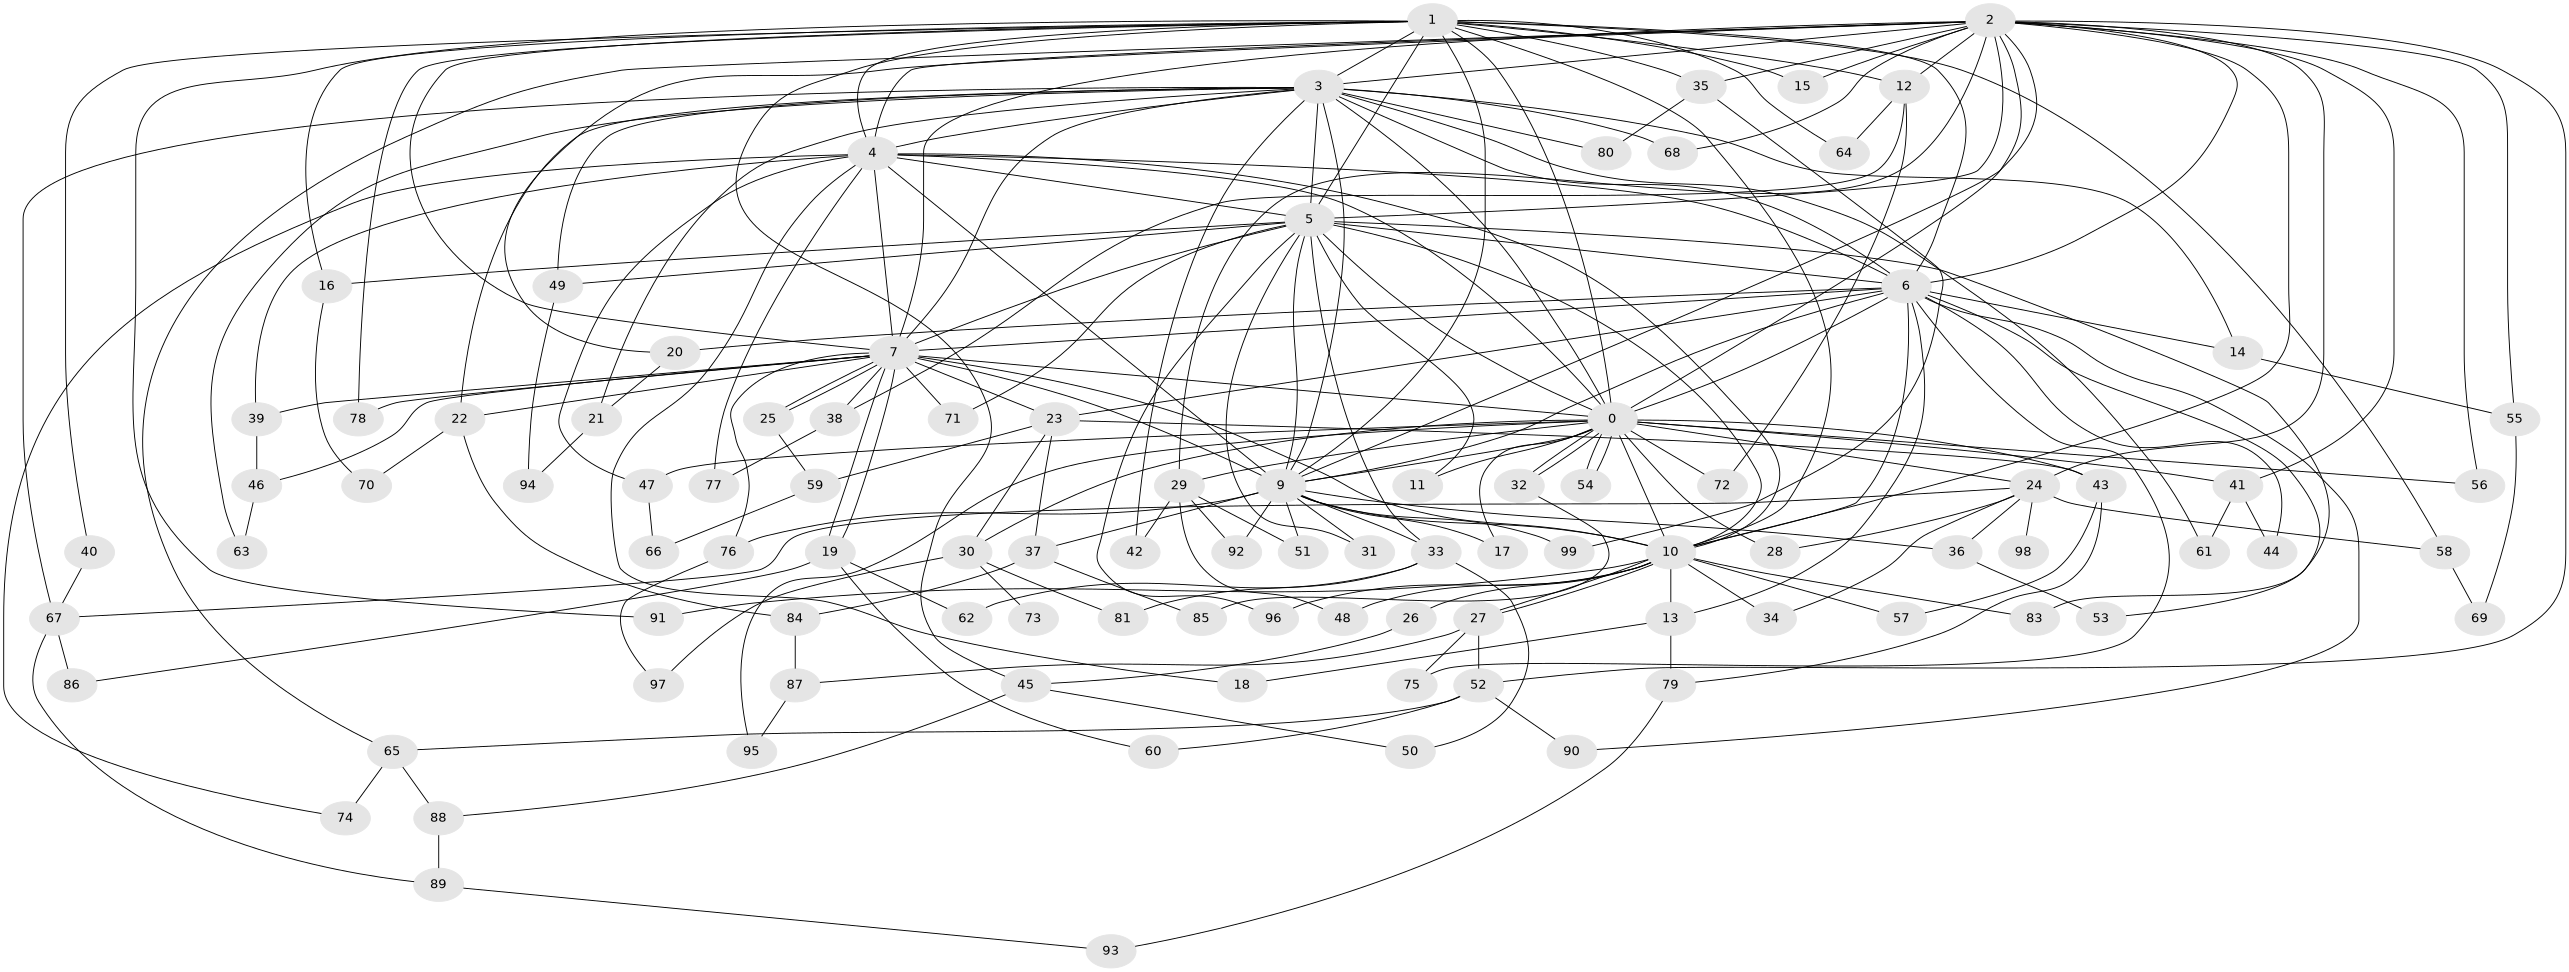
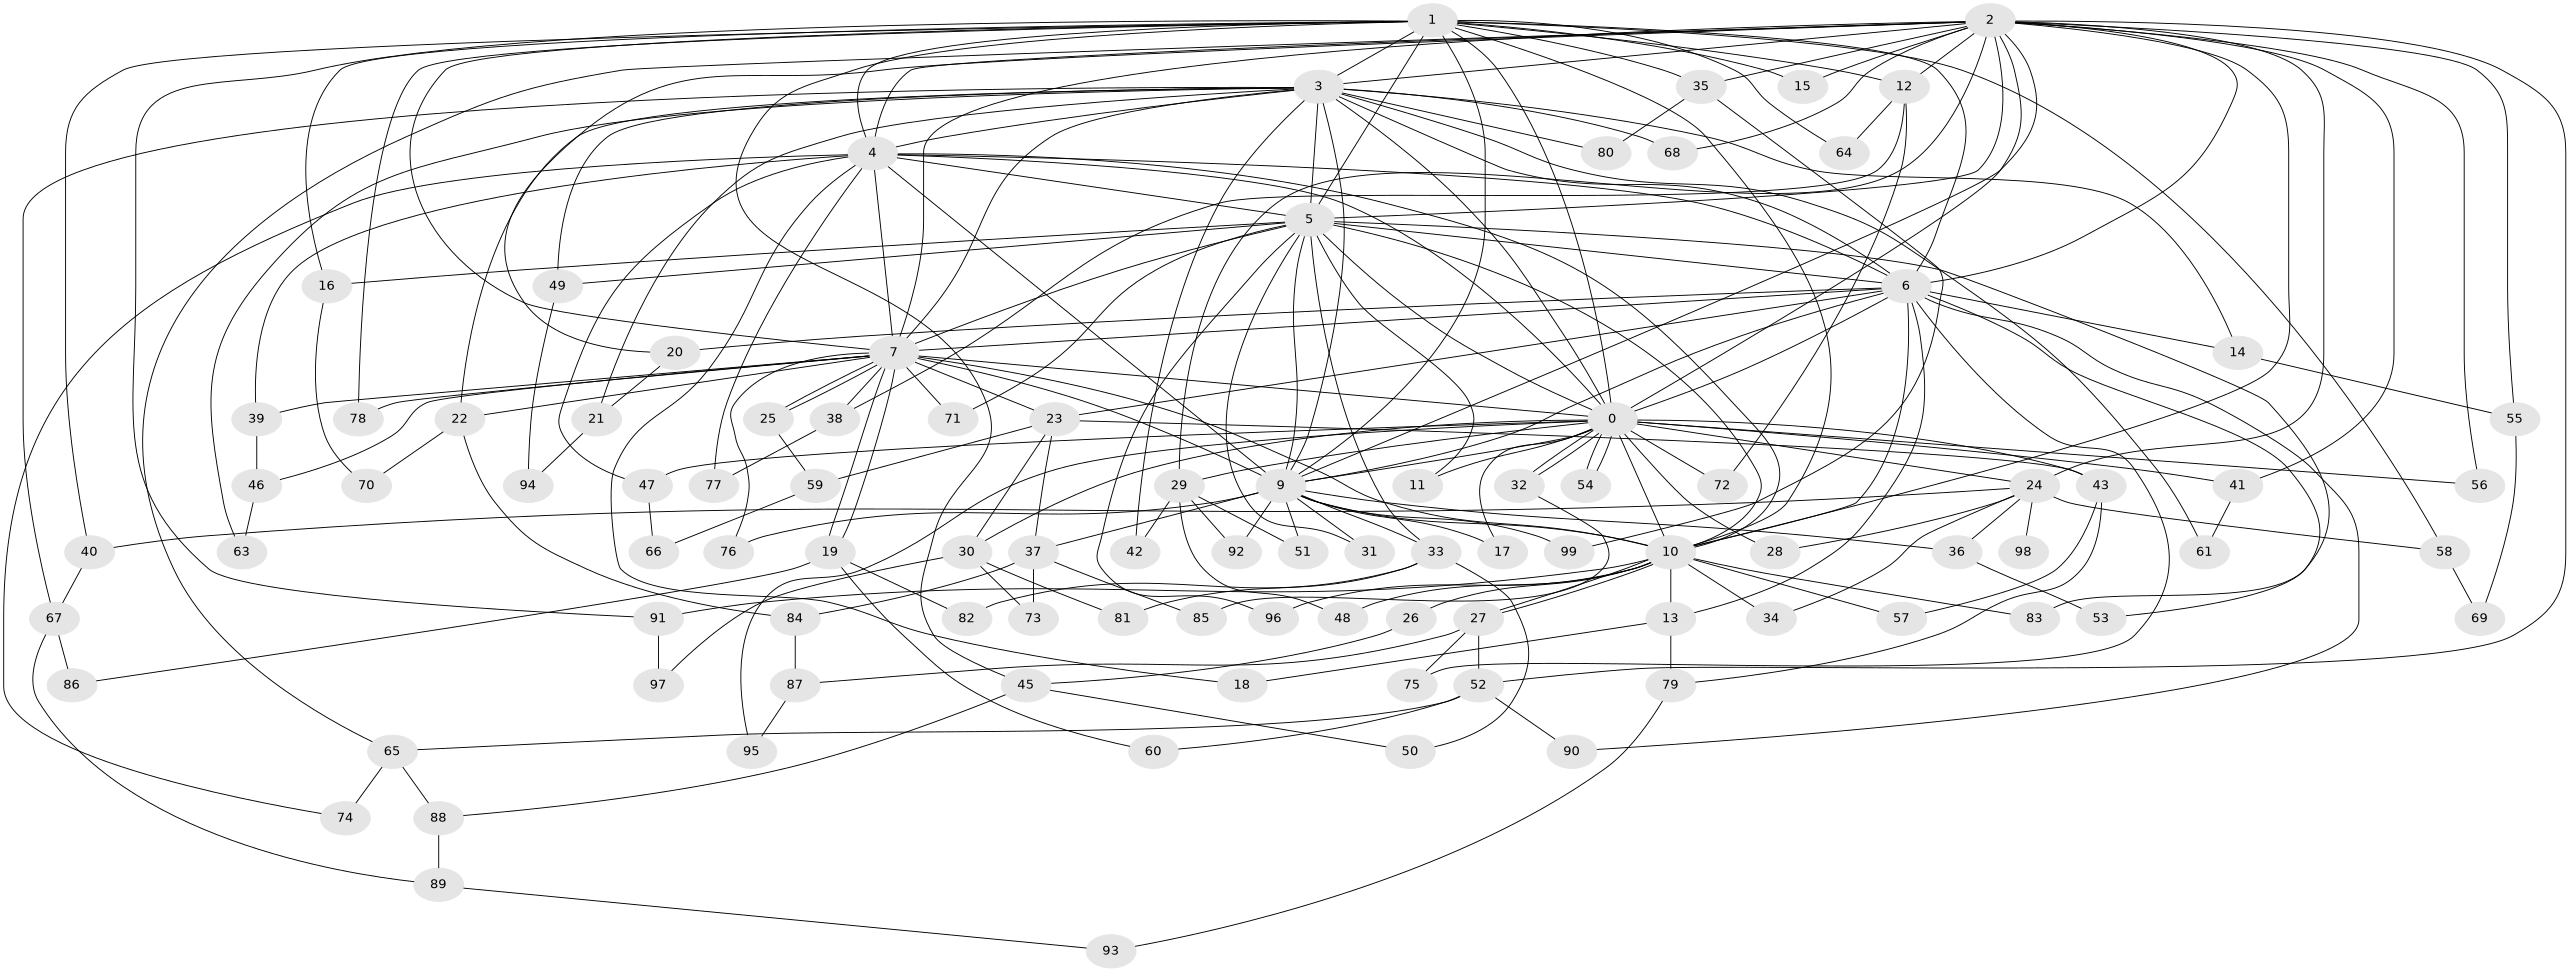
(1231, 506) -> (871, 509)
(2272, 552) -> none
none -> (1034, 586)
(623, 606) -> (659, 652)
(967, 619) -> (967, 619)
